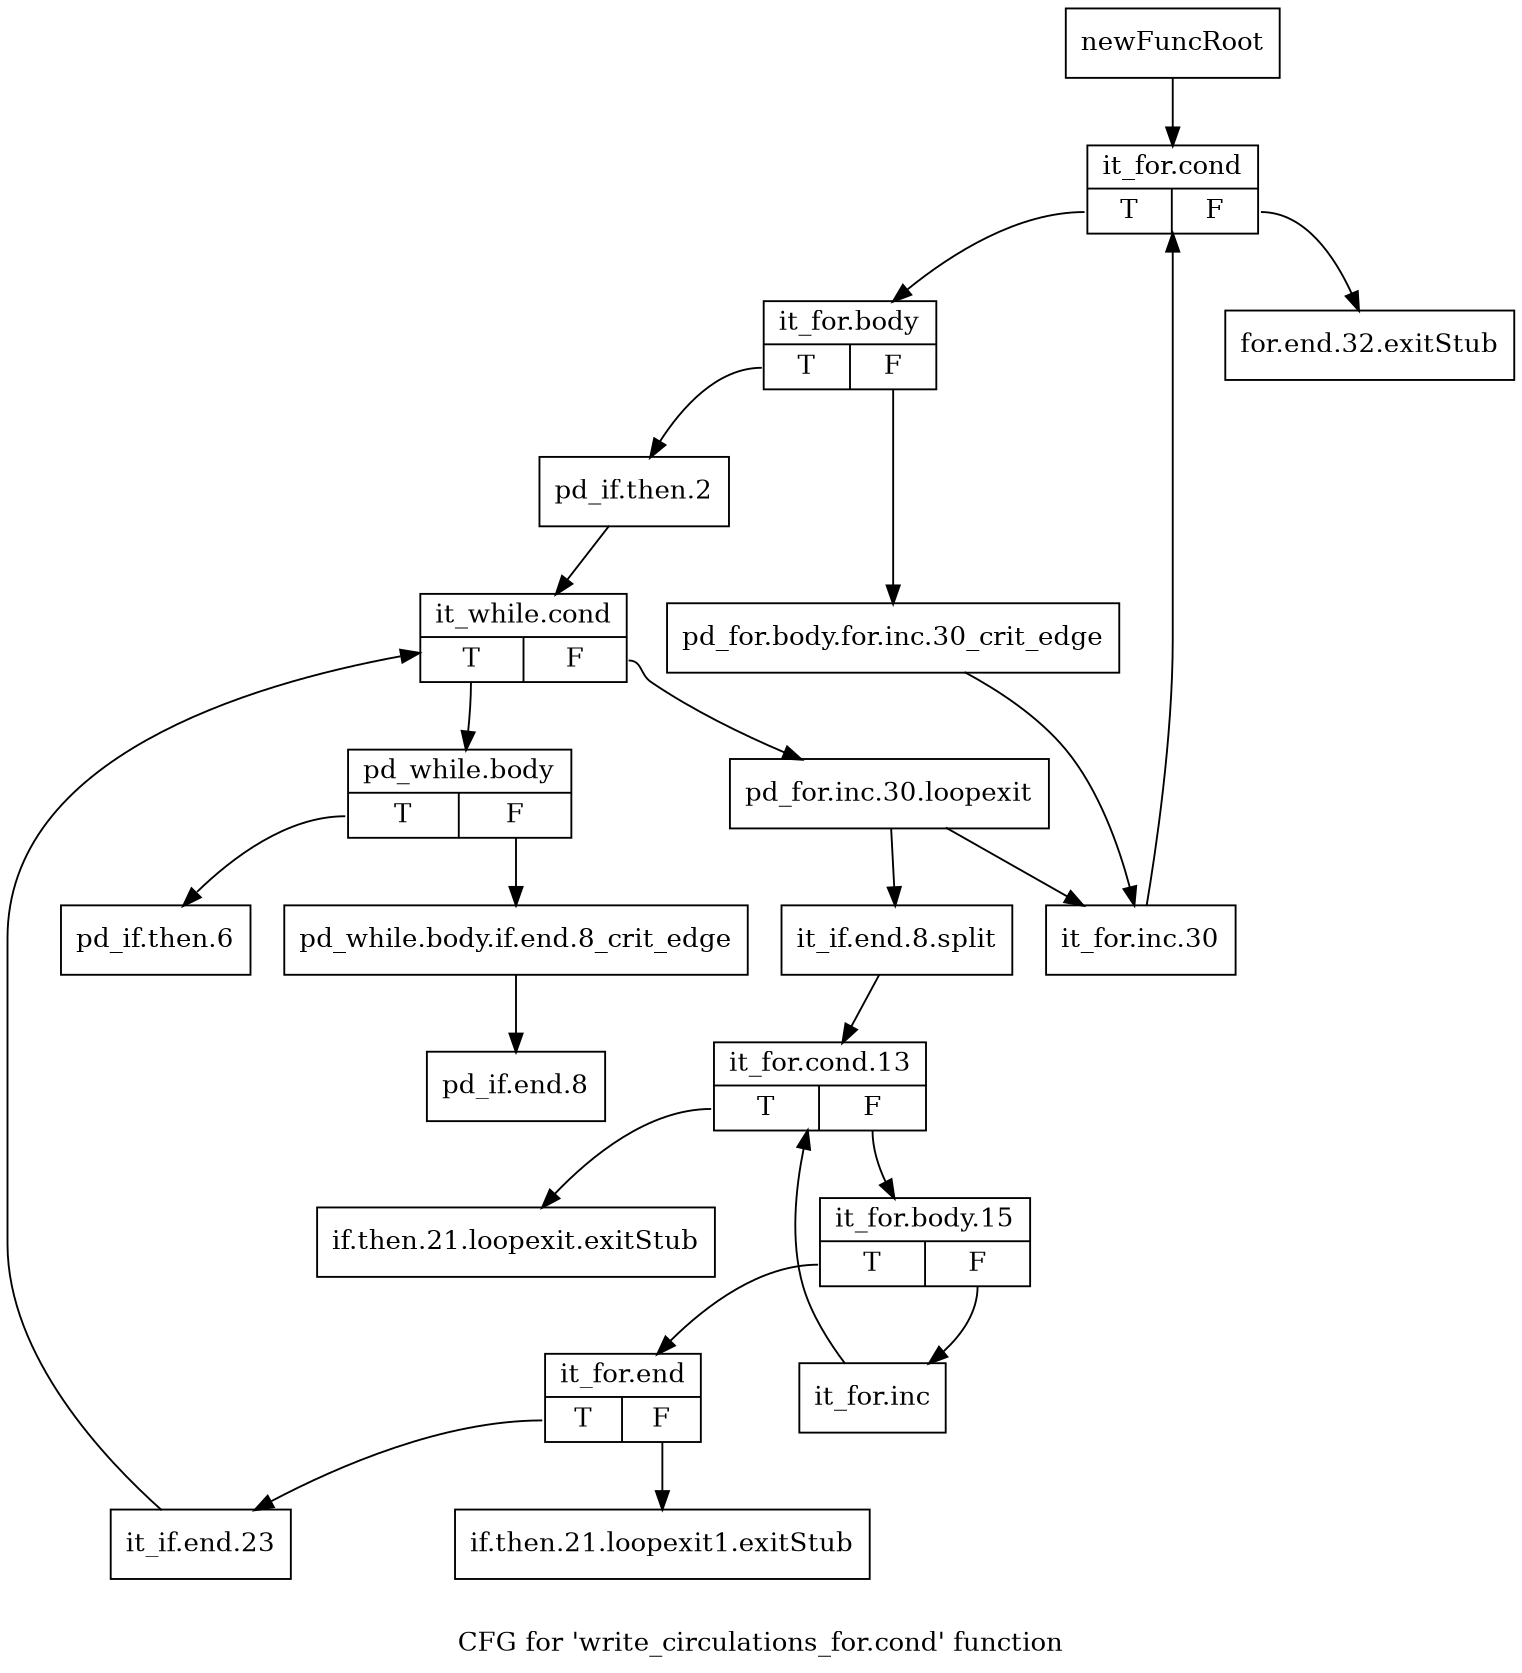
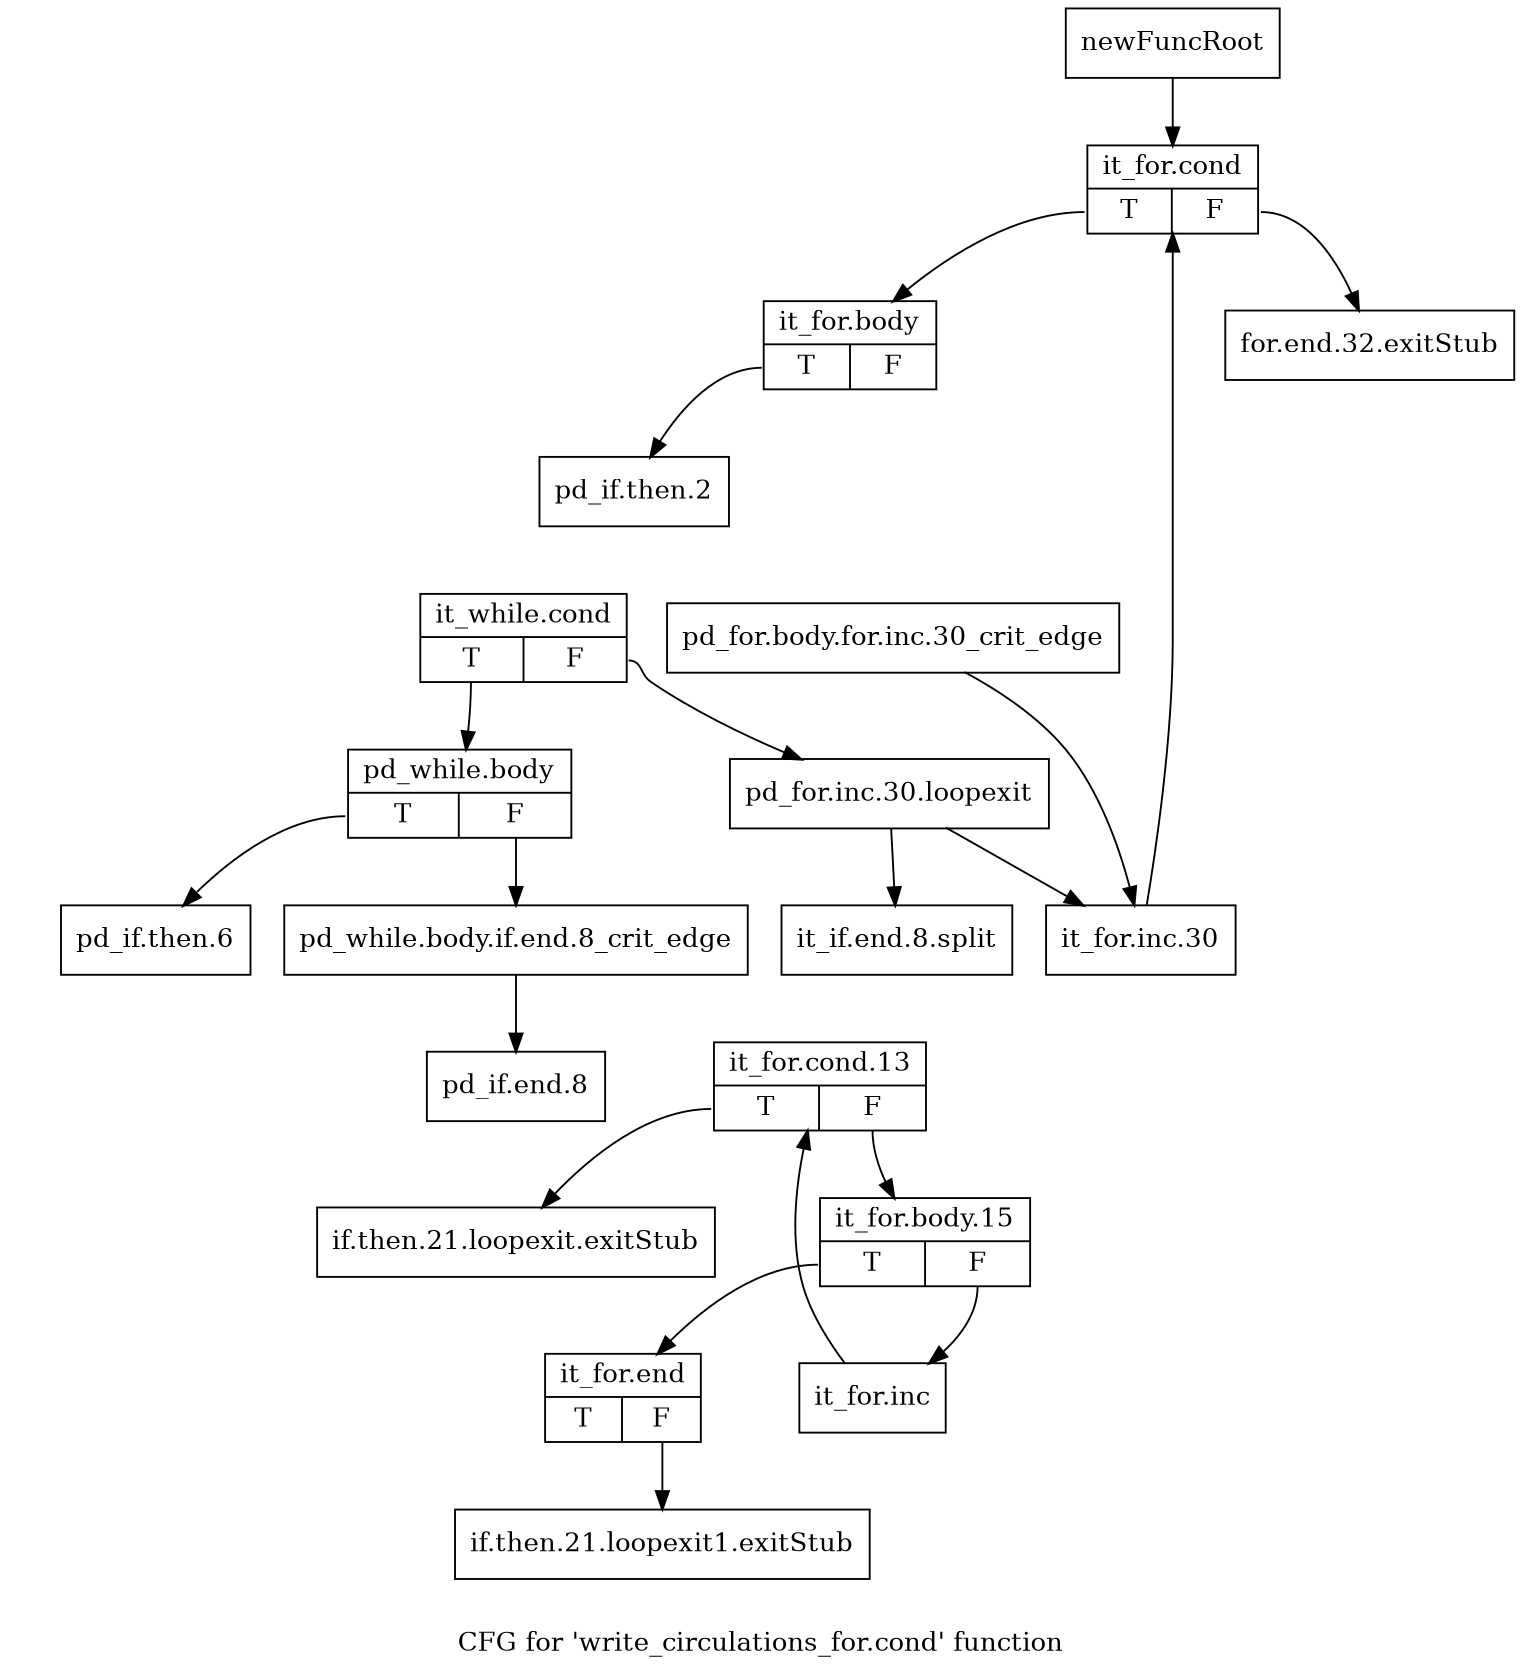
(893, 487) -> none
(588, 553) -> none
(865, 1000) -> none
(201, 1544) -> none
